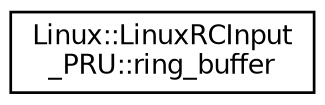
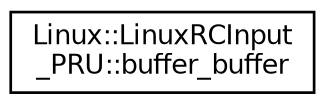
(162, 52) -> (162, 52)
